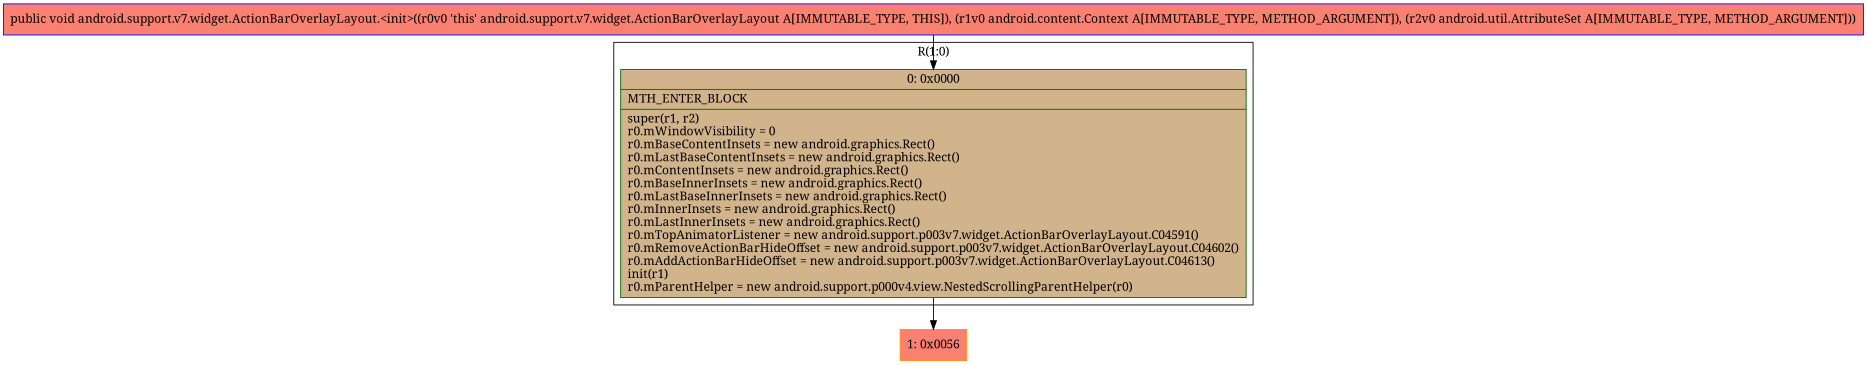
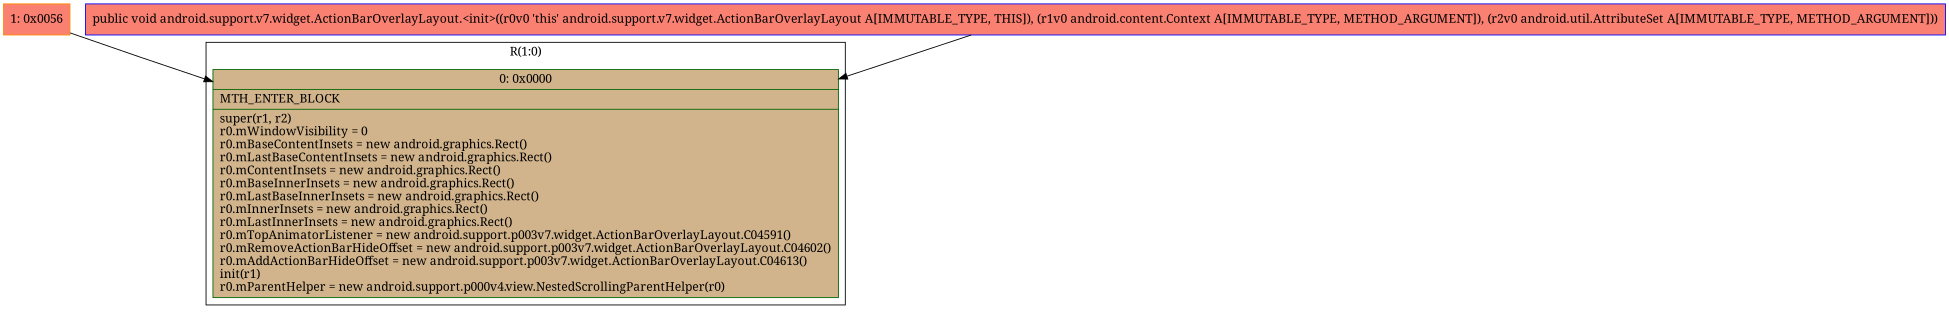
(933, 310) -> (137, 56)
